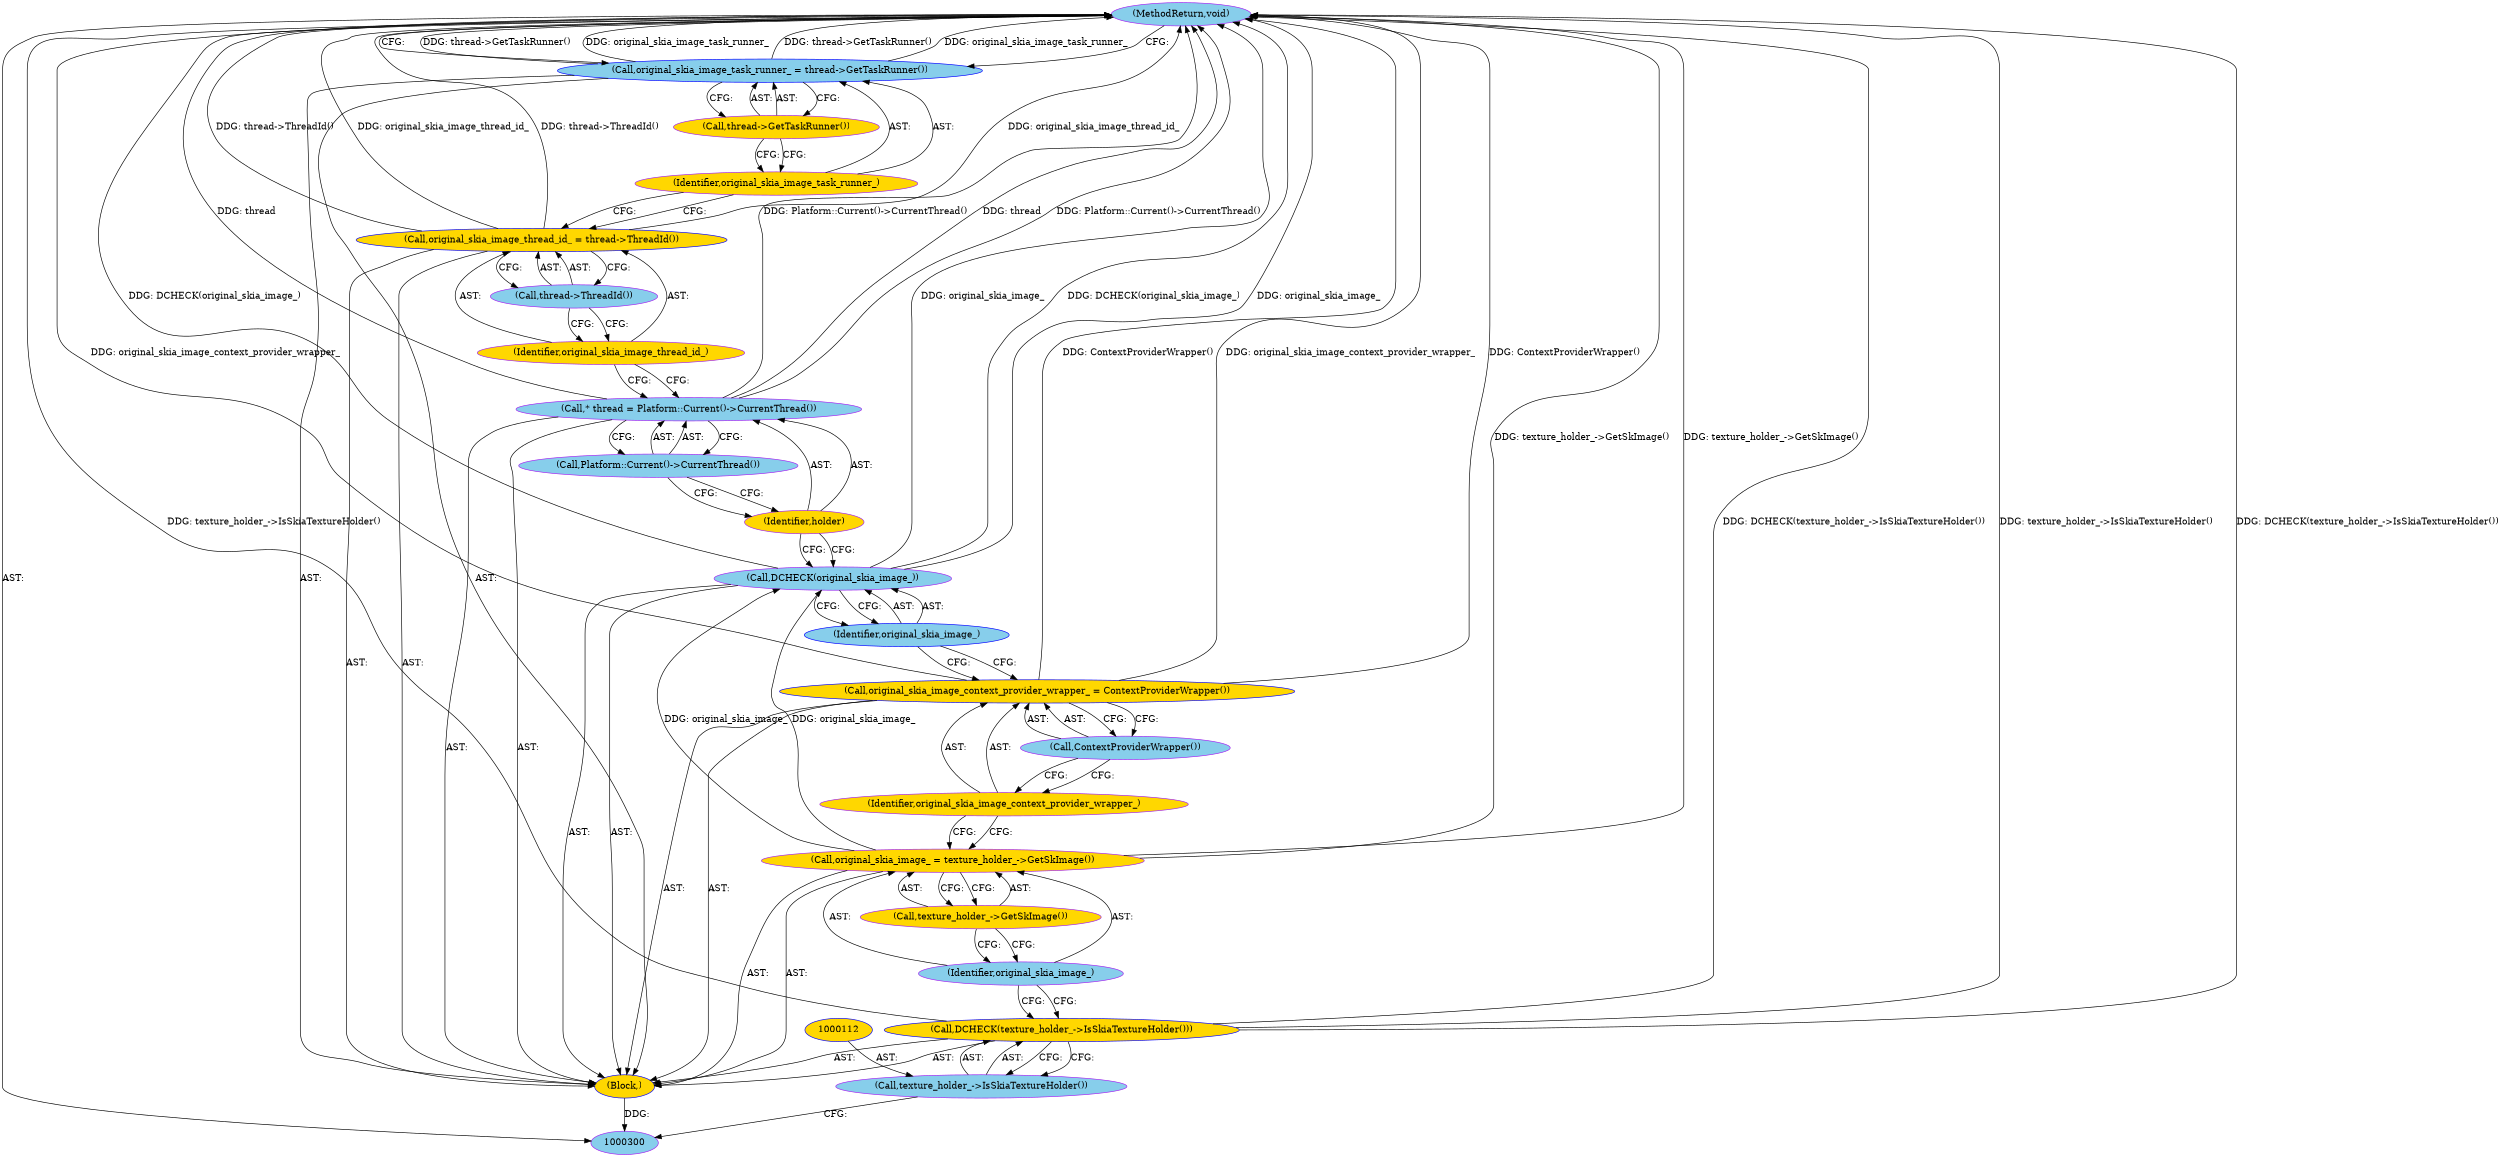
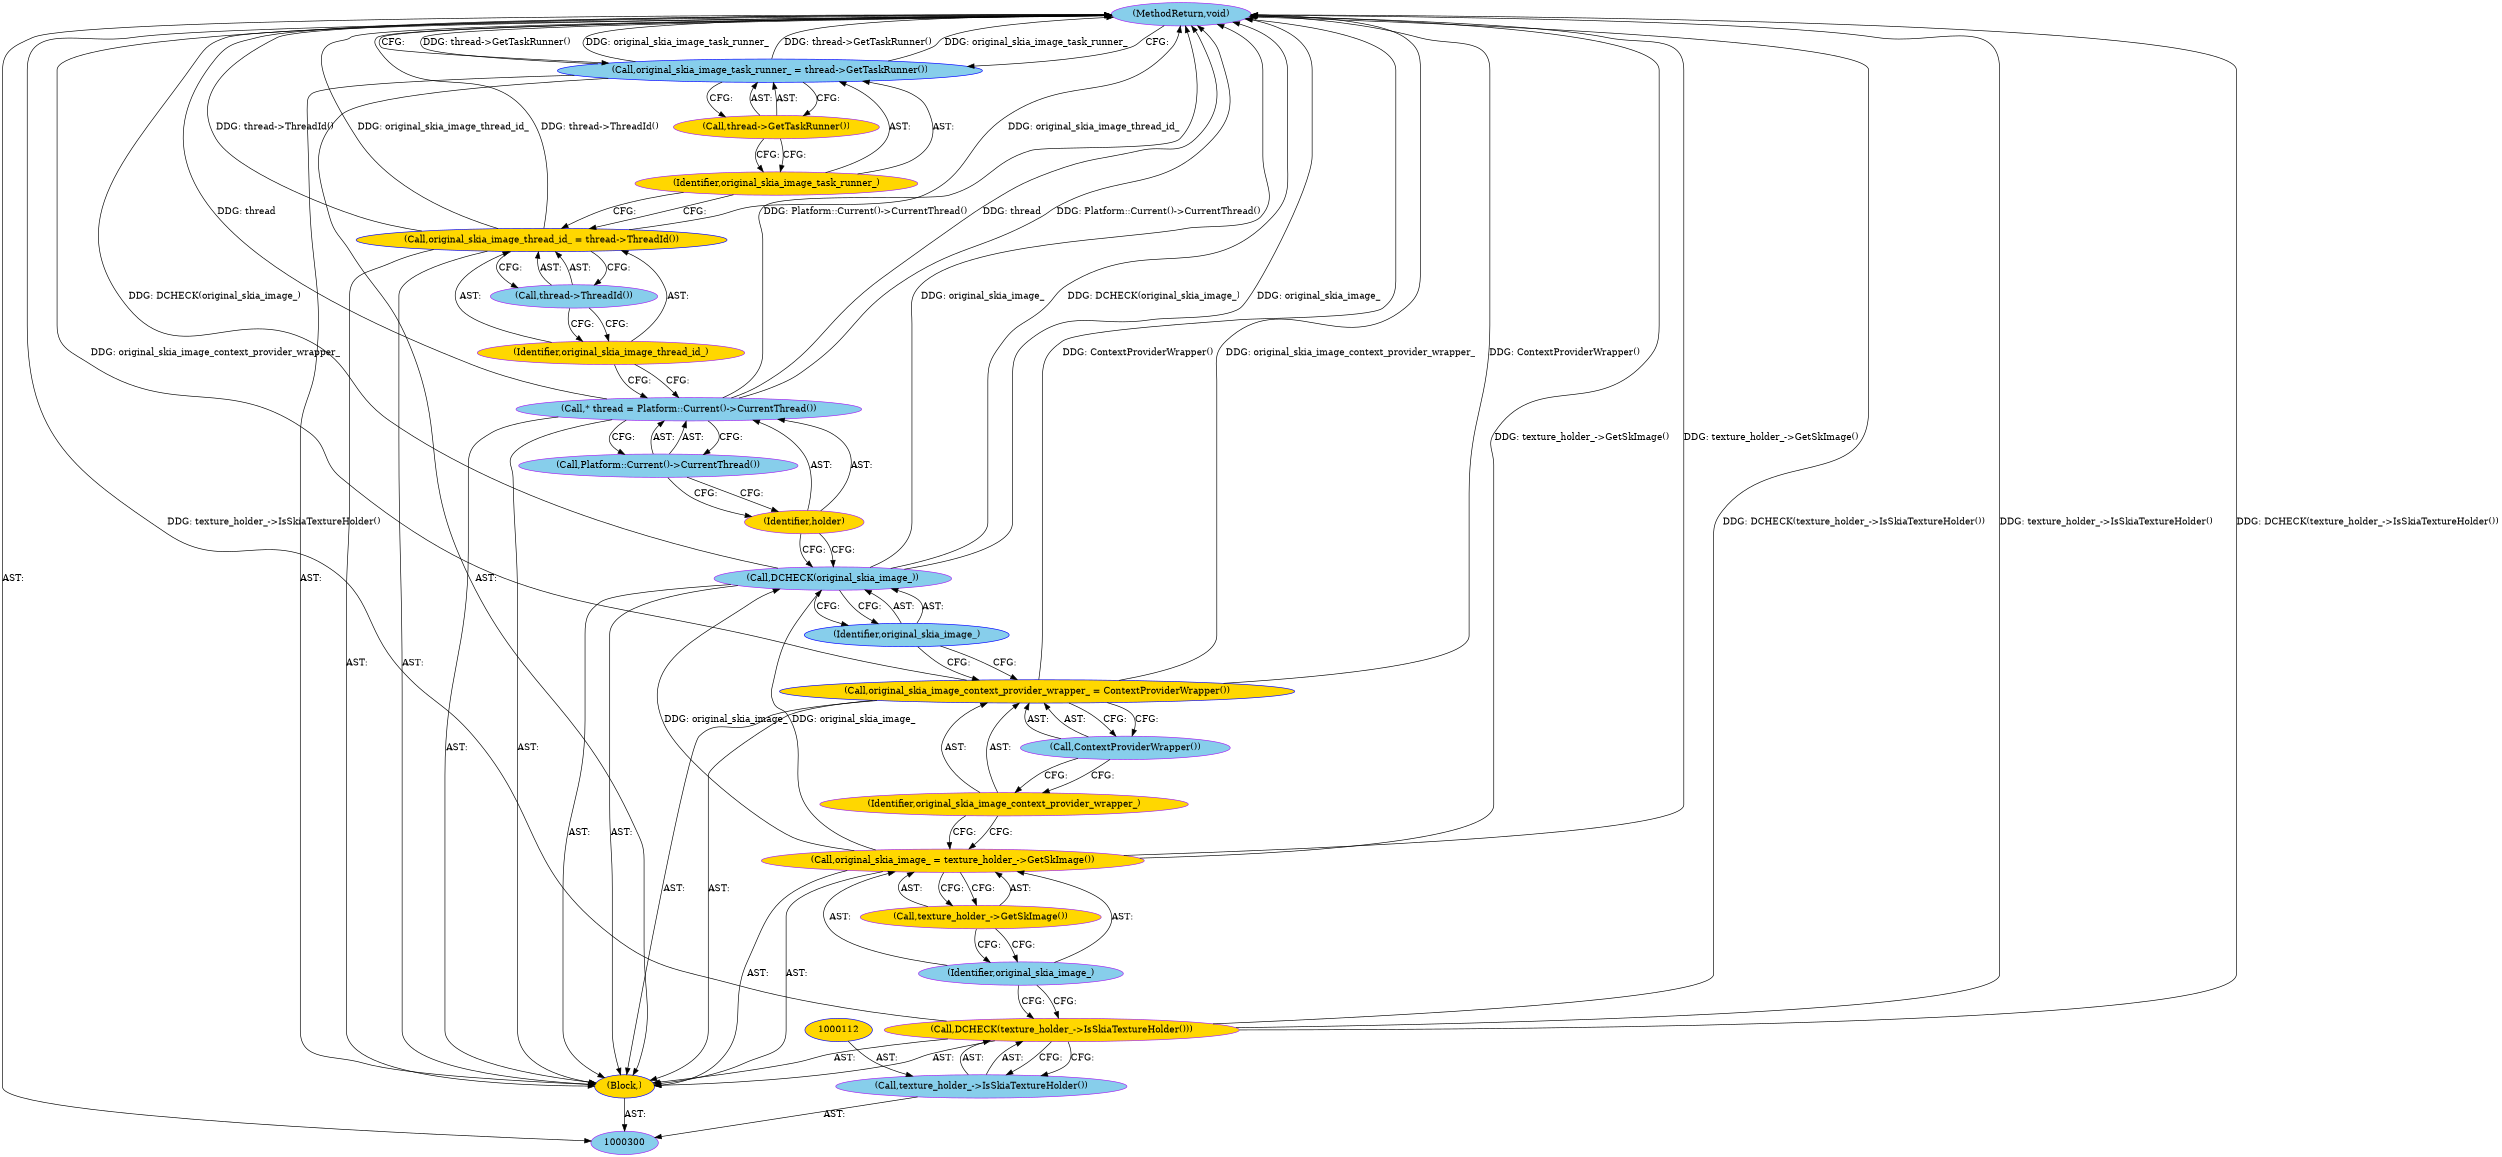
(1062, 1030) -> (1062, 1030)
(639, 1115) -> (637, 1115)
(837, 1115) -> (836, 1115)
